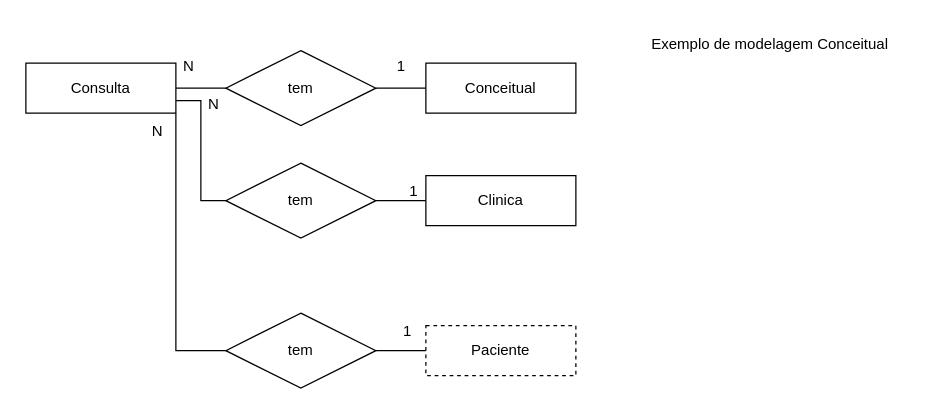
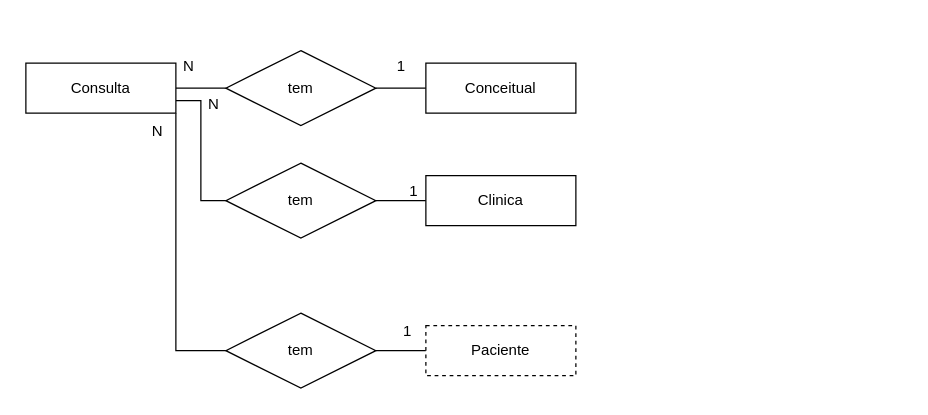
(769, 44) -> none
